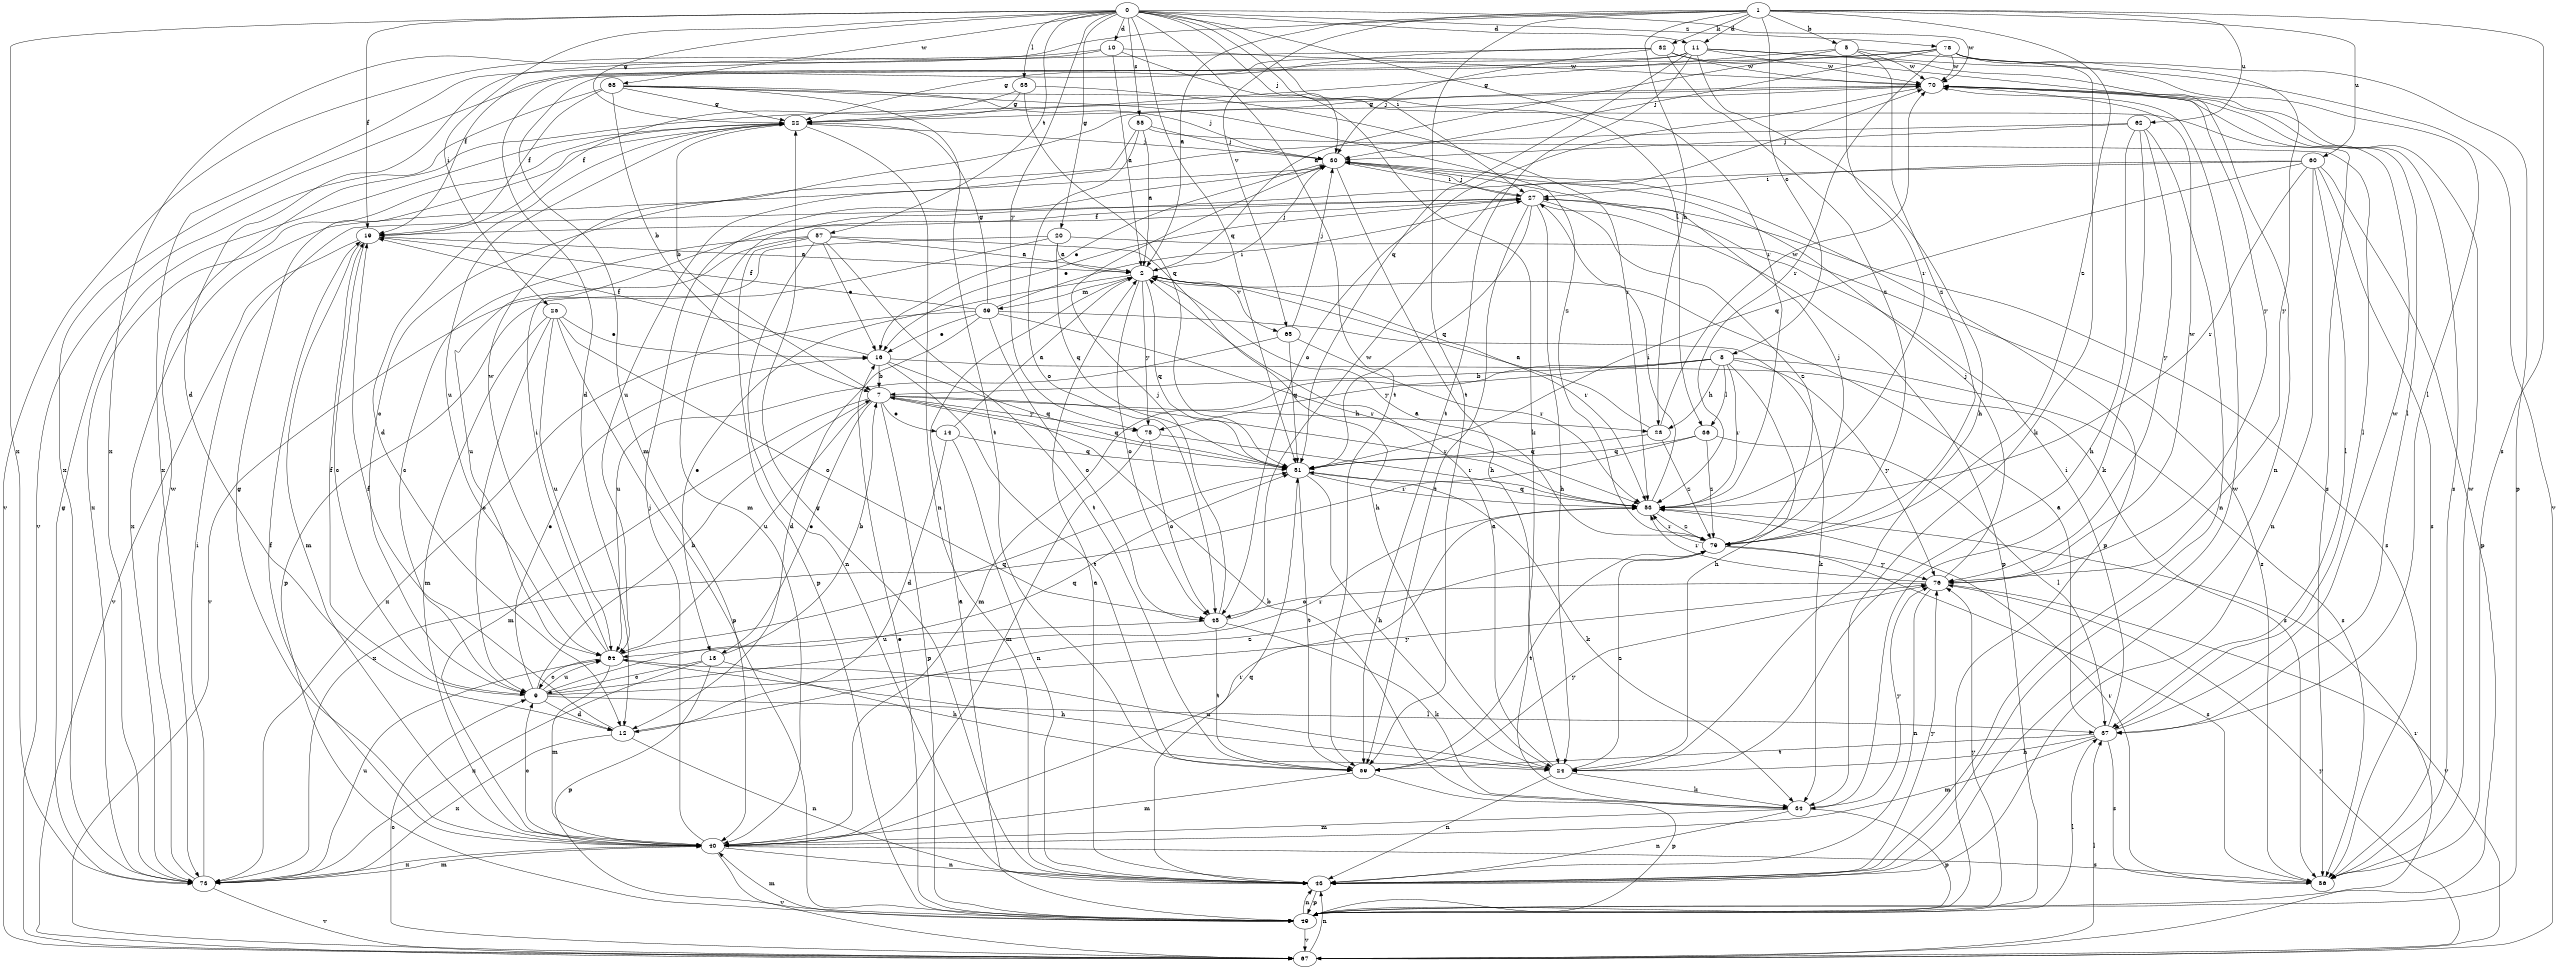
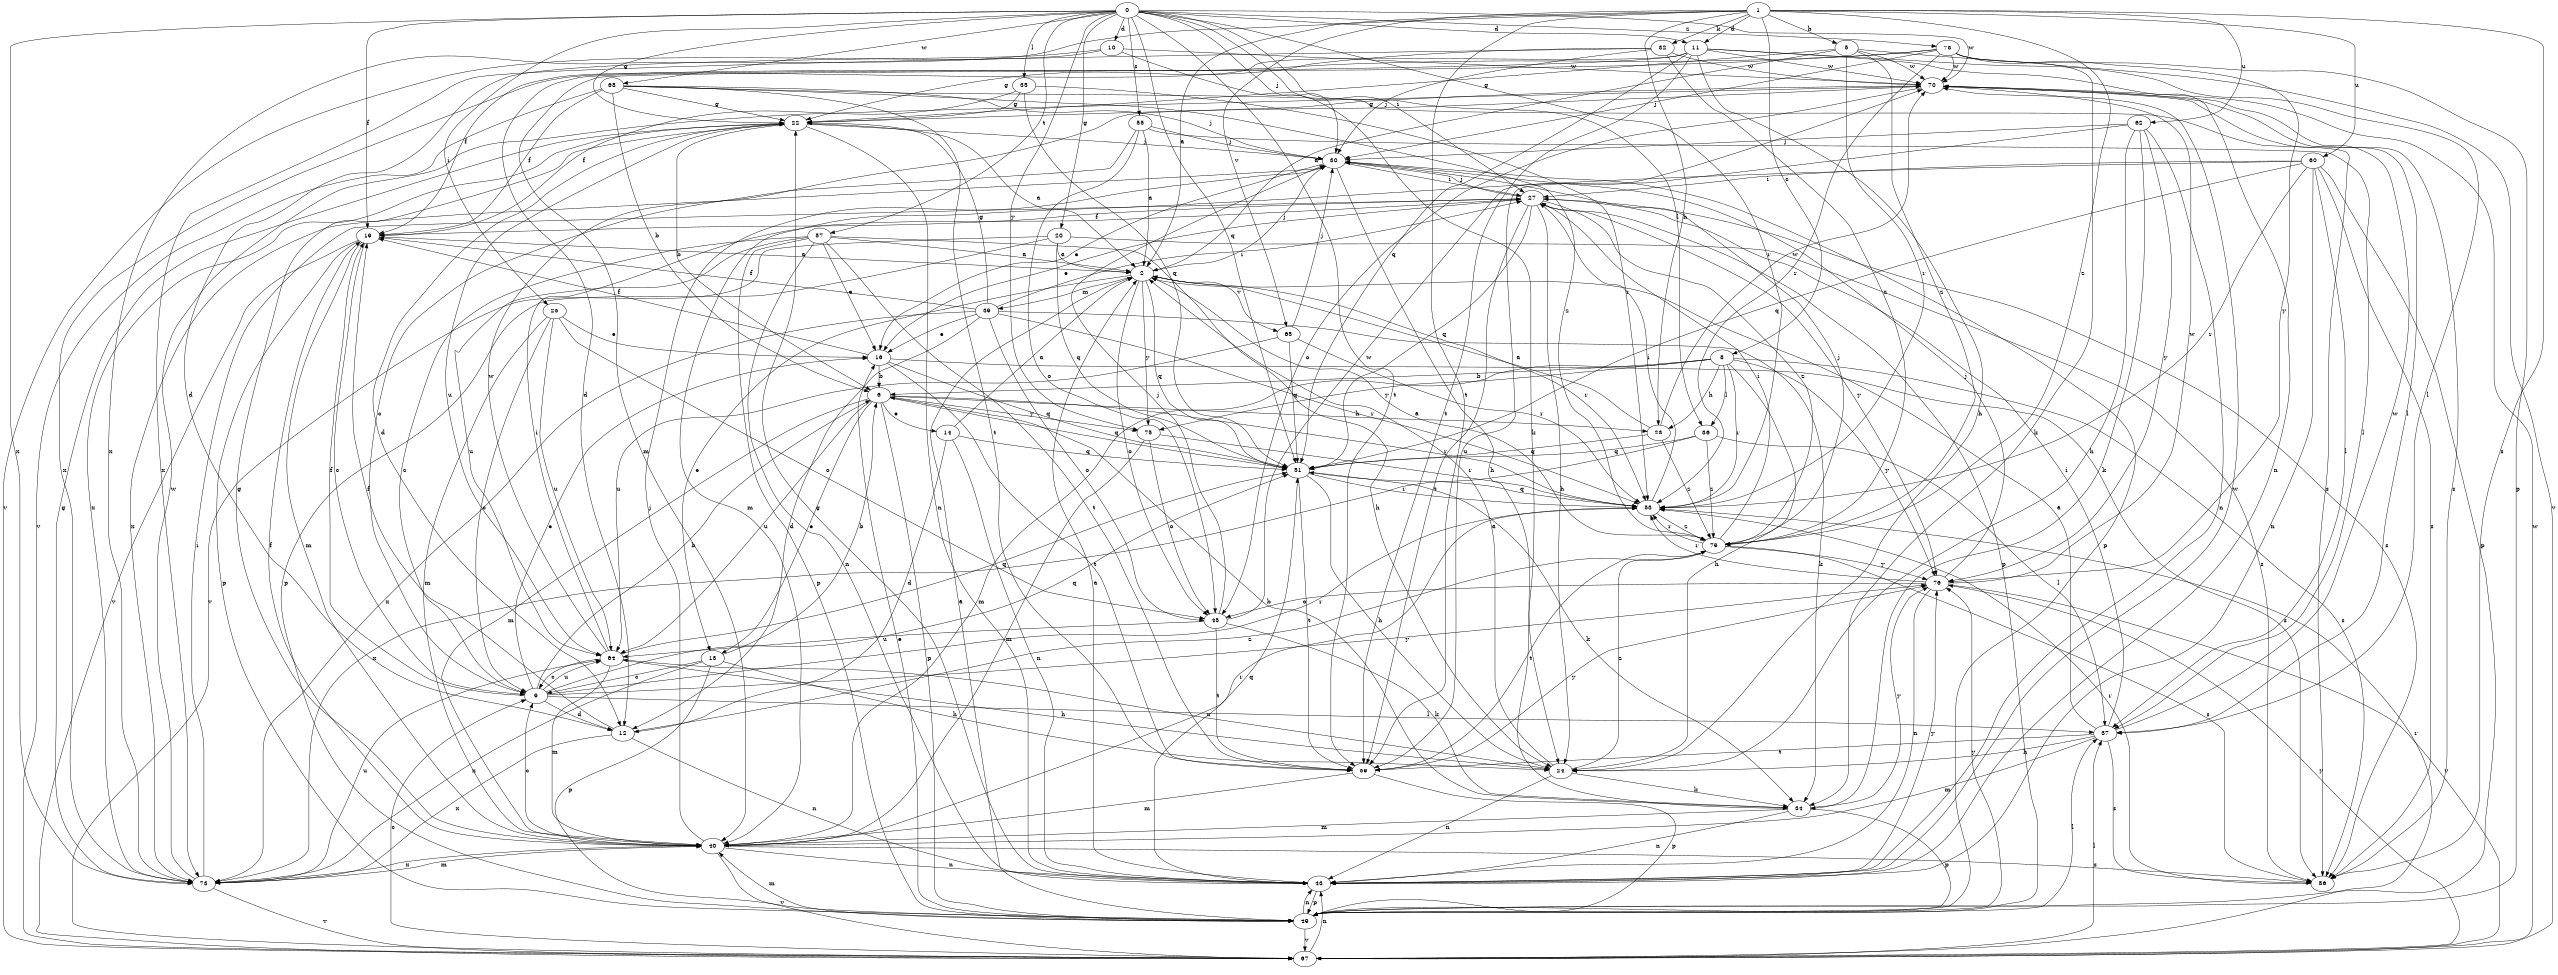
(1126, 153) -> (985, 161)
(1192, 157) -> (1507, 236)
(2227, 175) -> (1799, 321)
(2478, 304) -> (2533, 887)
none -> (1725, 341)
(879, 395) -> (879, 395)
(807, 818) -> (474, 890)
